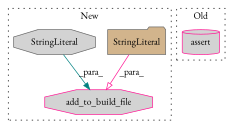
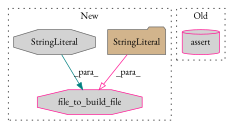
(99, 102) -> (90, 102)
